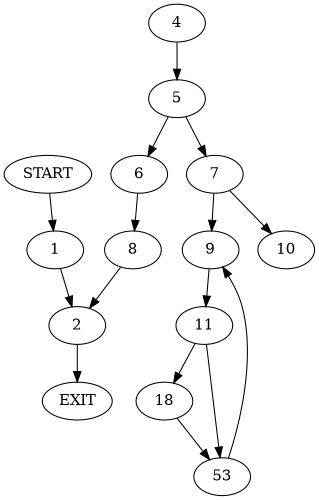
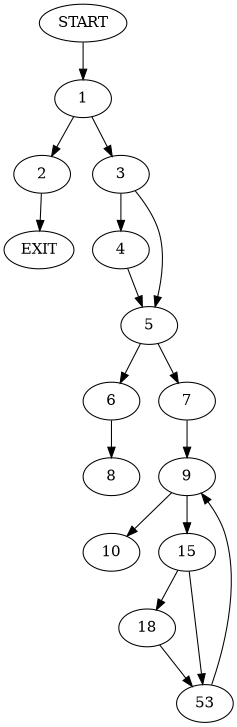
none -> (121, 174)
(247, 208) -> (153, 511)
(108, 283) -> none
(204, 325) -> (187, 552)
